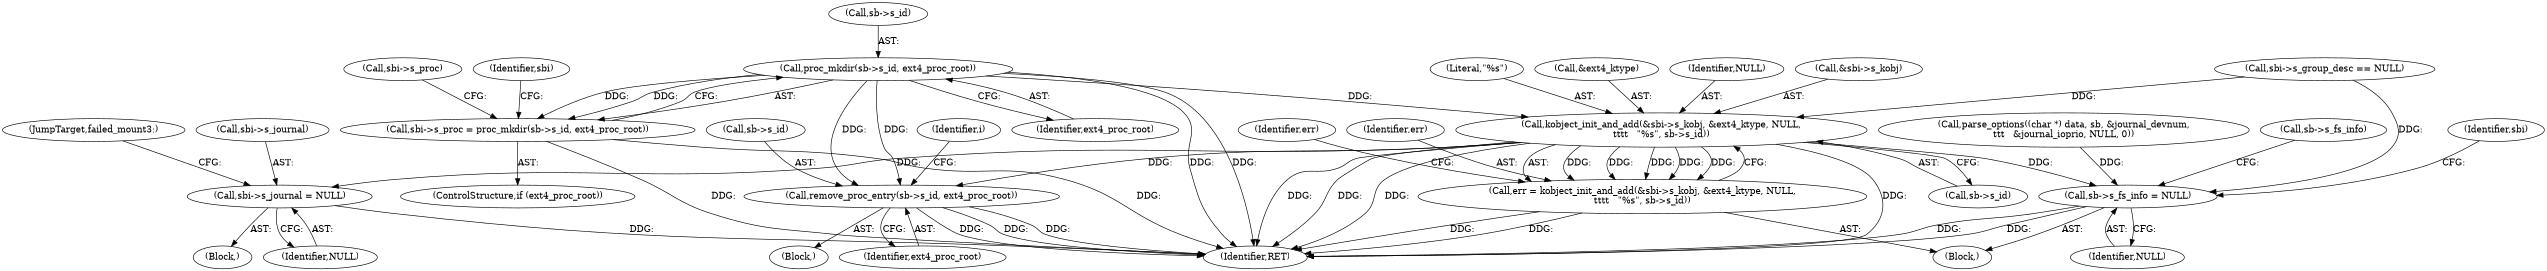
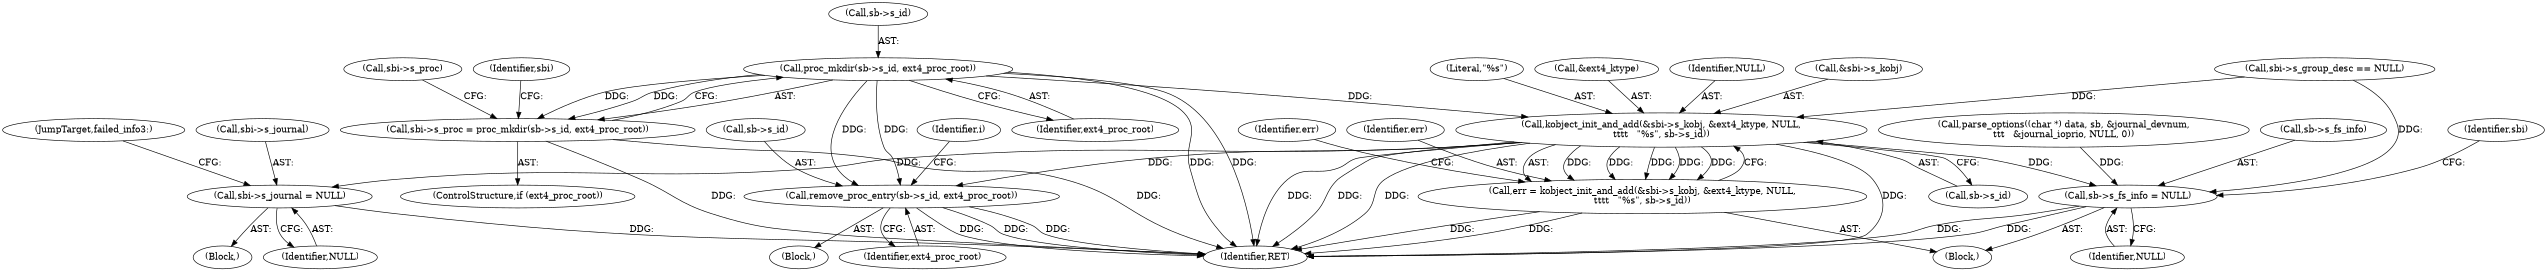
(94, 130) -> (94, 130)
(2249, 163) -> (2249, 163)
